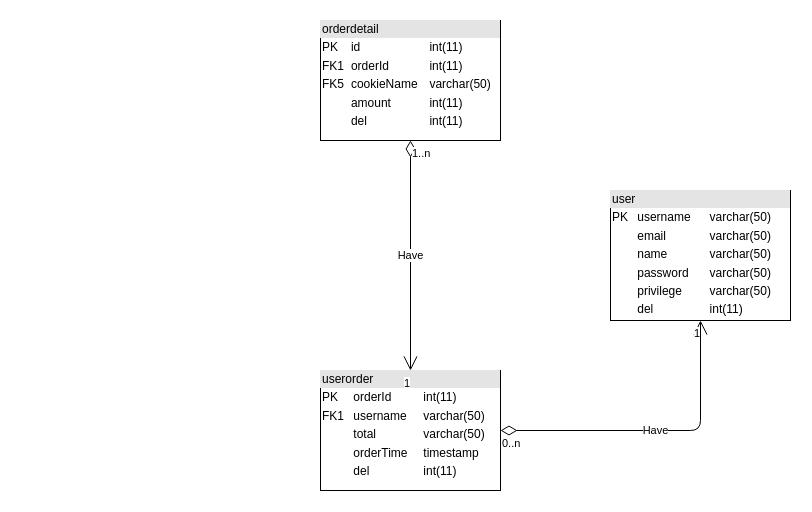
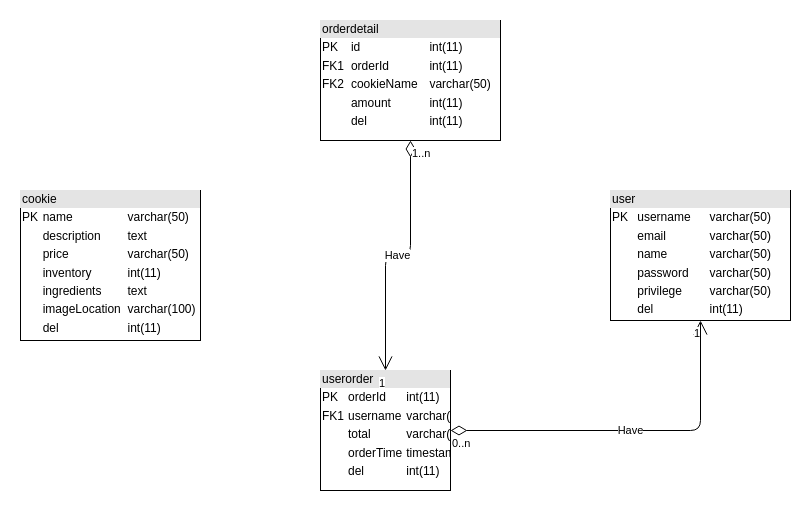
(400, 78) -> (400, 78)
none -> (111, 266)
(411, 431) -> (386, 431)
